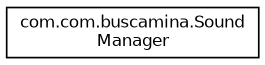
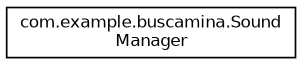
(133, 33) -> (151, 33)
